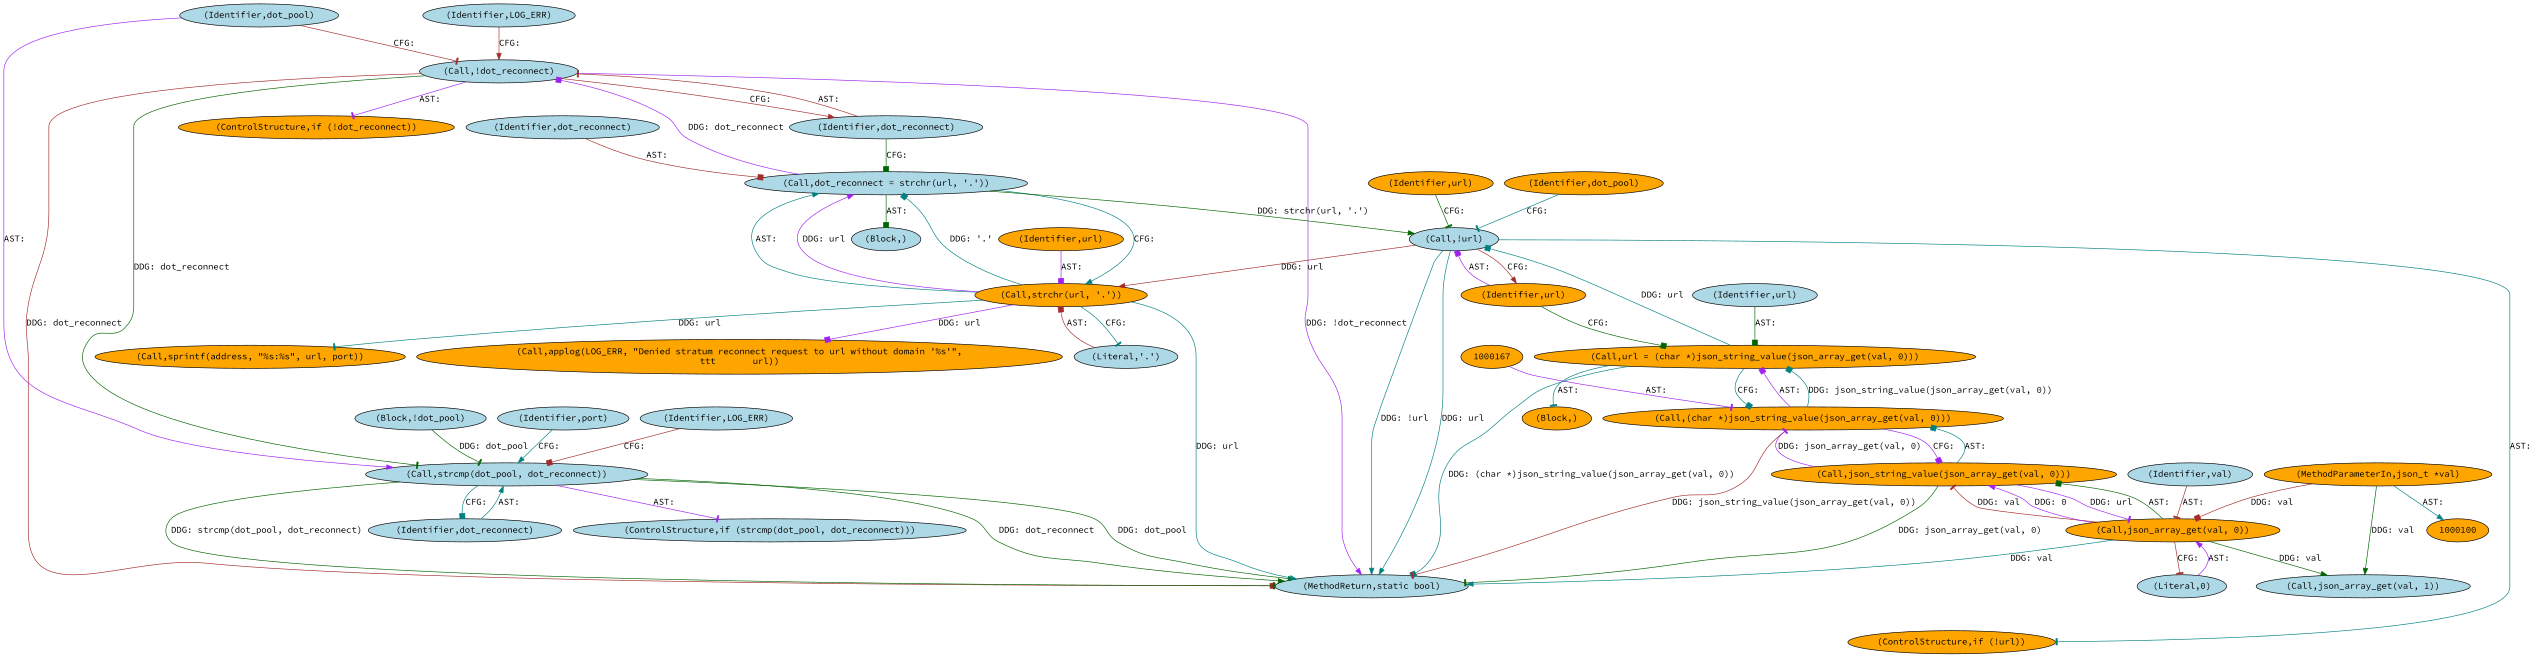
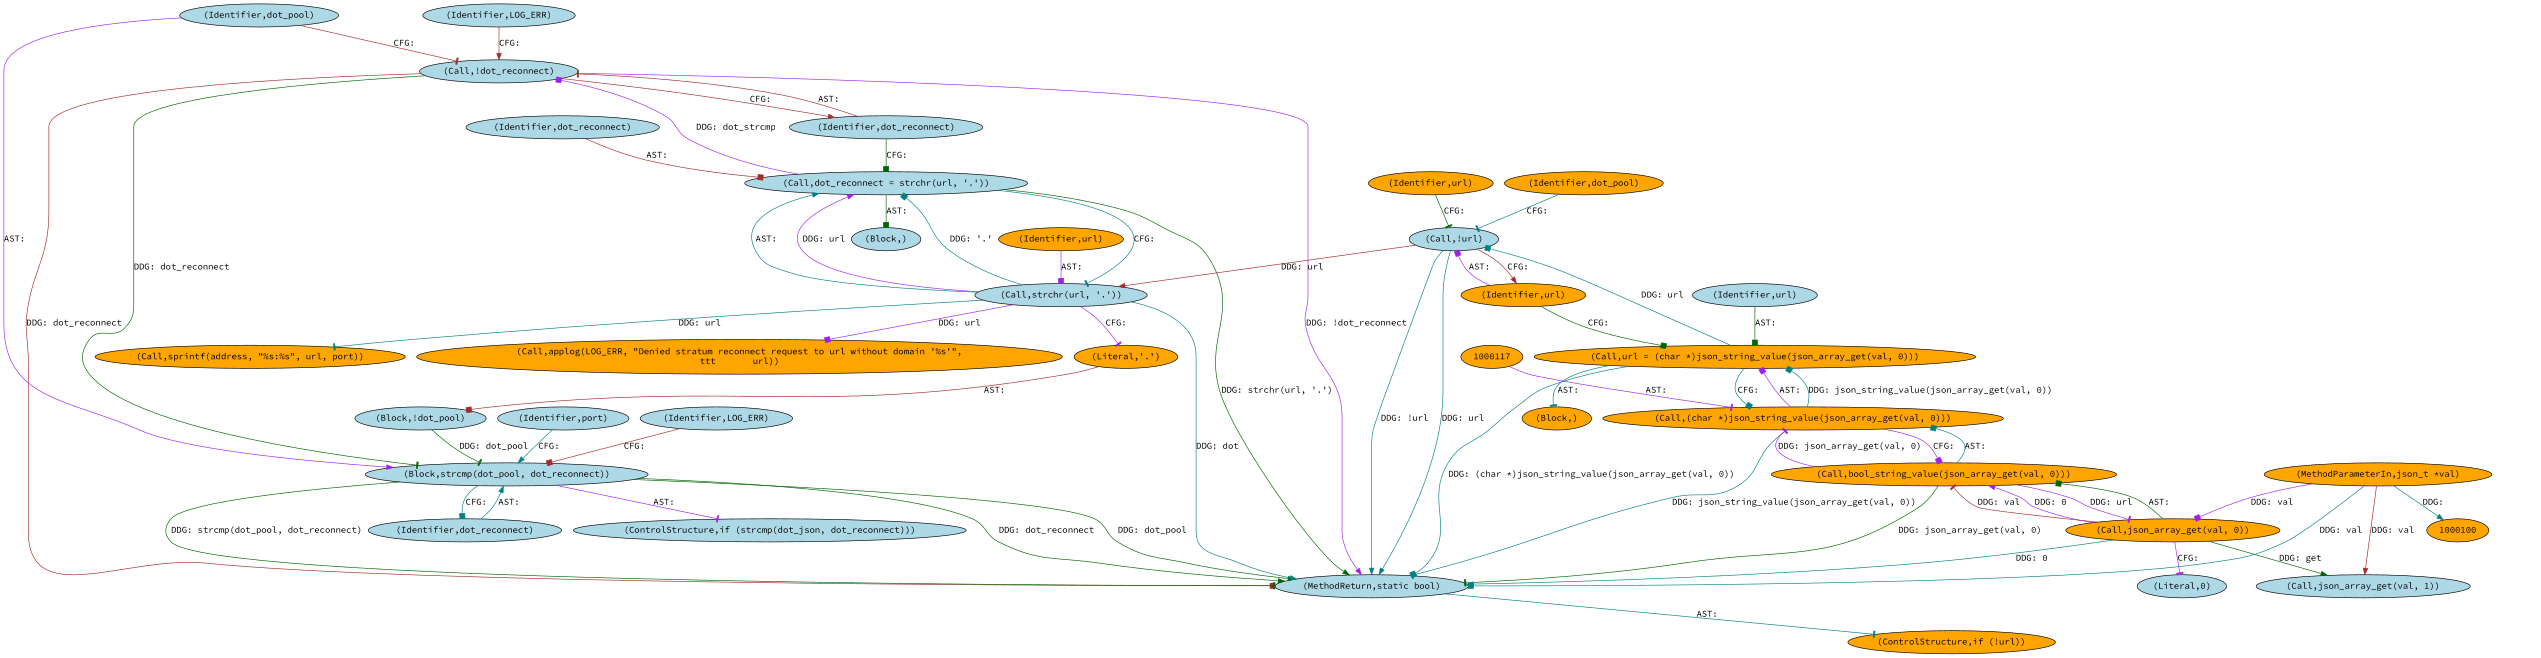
(316, 127) -> none
(736, 127) -> (736, 127)
(1199, 209) -> (1220, 324)
(1104, 212) -> (1104, 212)
(2383, 265) -> (1659, 614)
(1061, 295) -> (1061, 295)
(1101, 322) -> (1101, 322)
(1073, 335) -> (787, 397)
(1126, 357) -> (1126, 357)
(1492, 357) -> (1492, 357)
(1218, 446) -> (1218, 446)
(507, 474) -> (507, 474)
(1944, 474) -> (1944, 474)
(2190, 474) -> none
(2256, 496) -> (2256, 496)
(2436, 502) -> (2436, 502)
(1611, 514) -> (1611, 514)
(2371, 527) -> (2371, 527)
(770, 530) -> (770, 530)
(2177, 557) -> (2177, 557)
(2032, 558) -> (2032, 558)
(2301, 558) -> (2301, 558)
(2208, 561) -> none
none -> (1930, 580)
